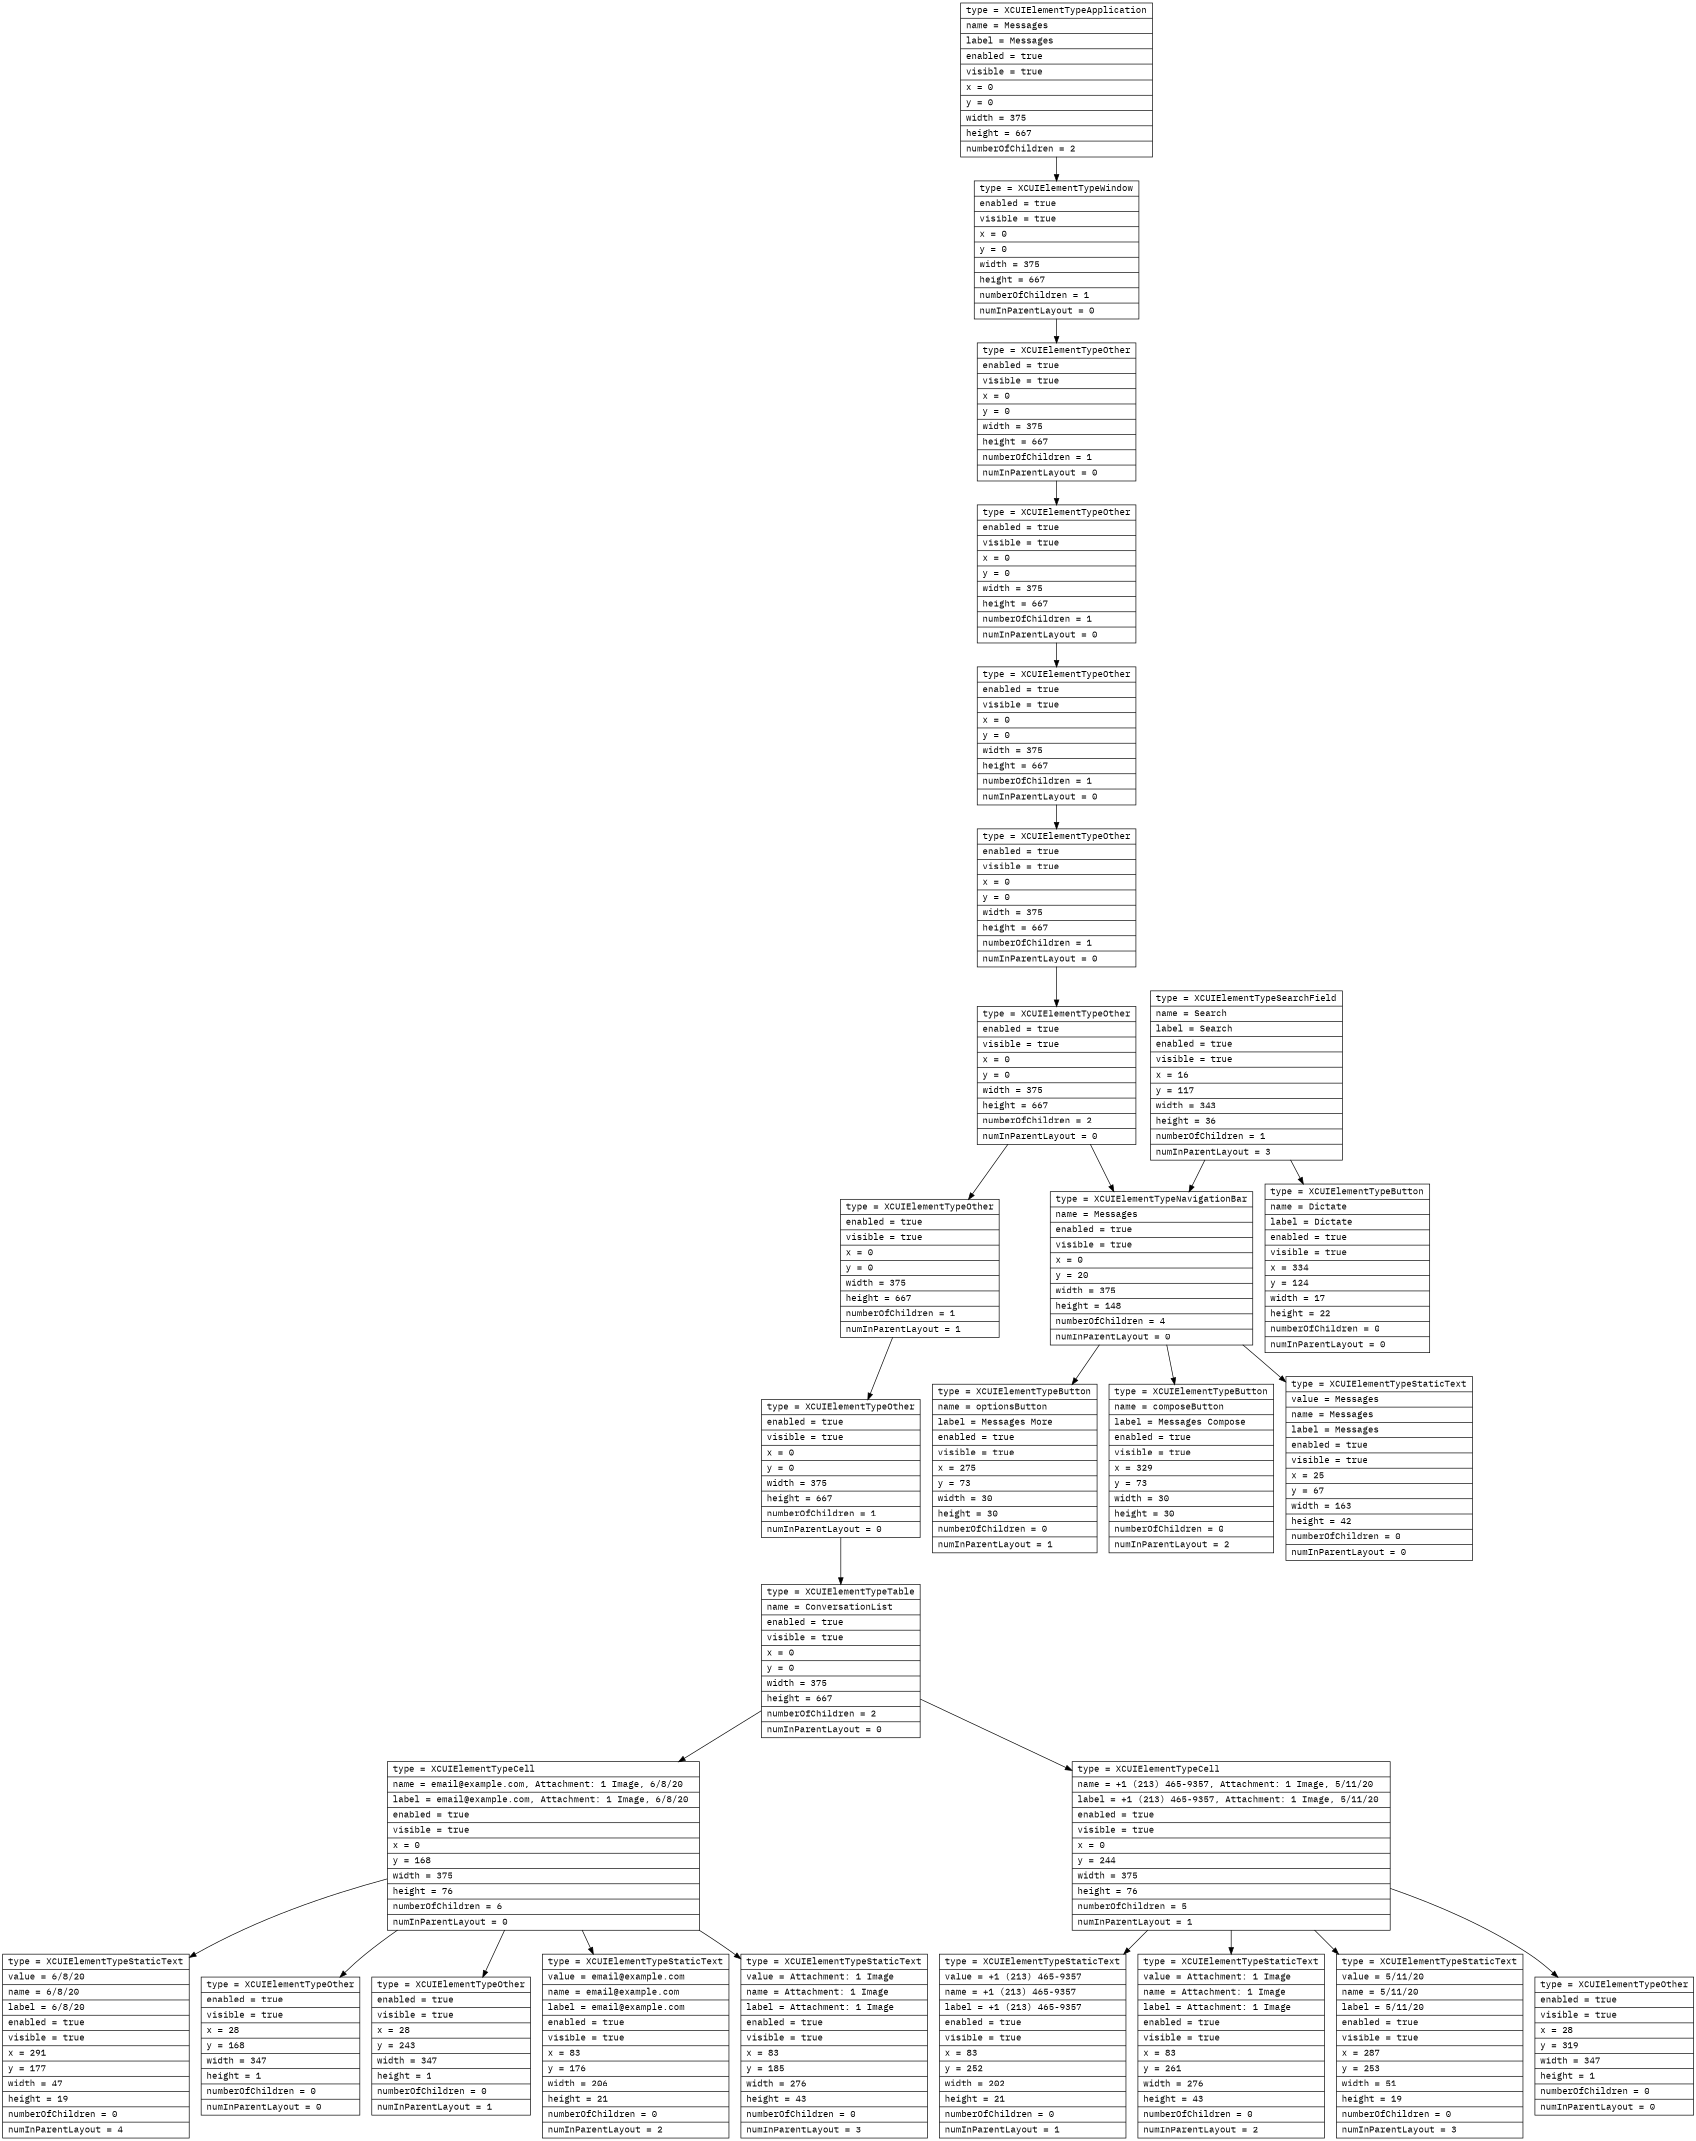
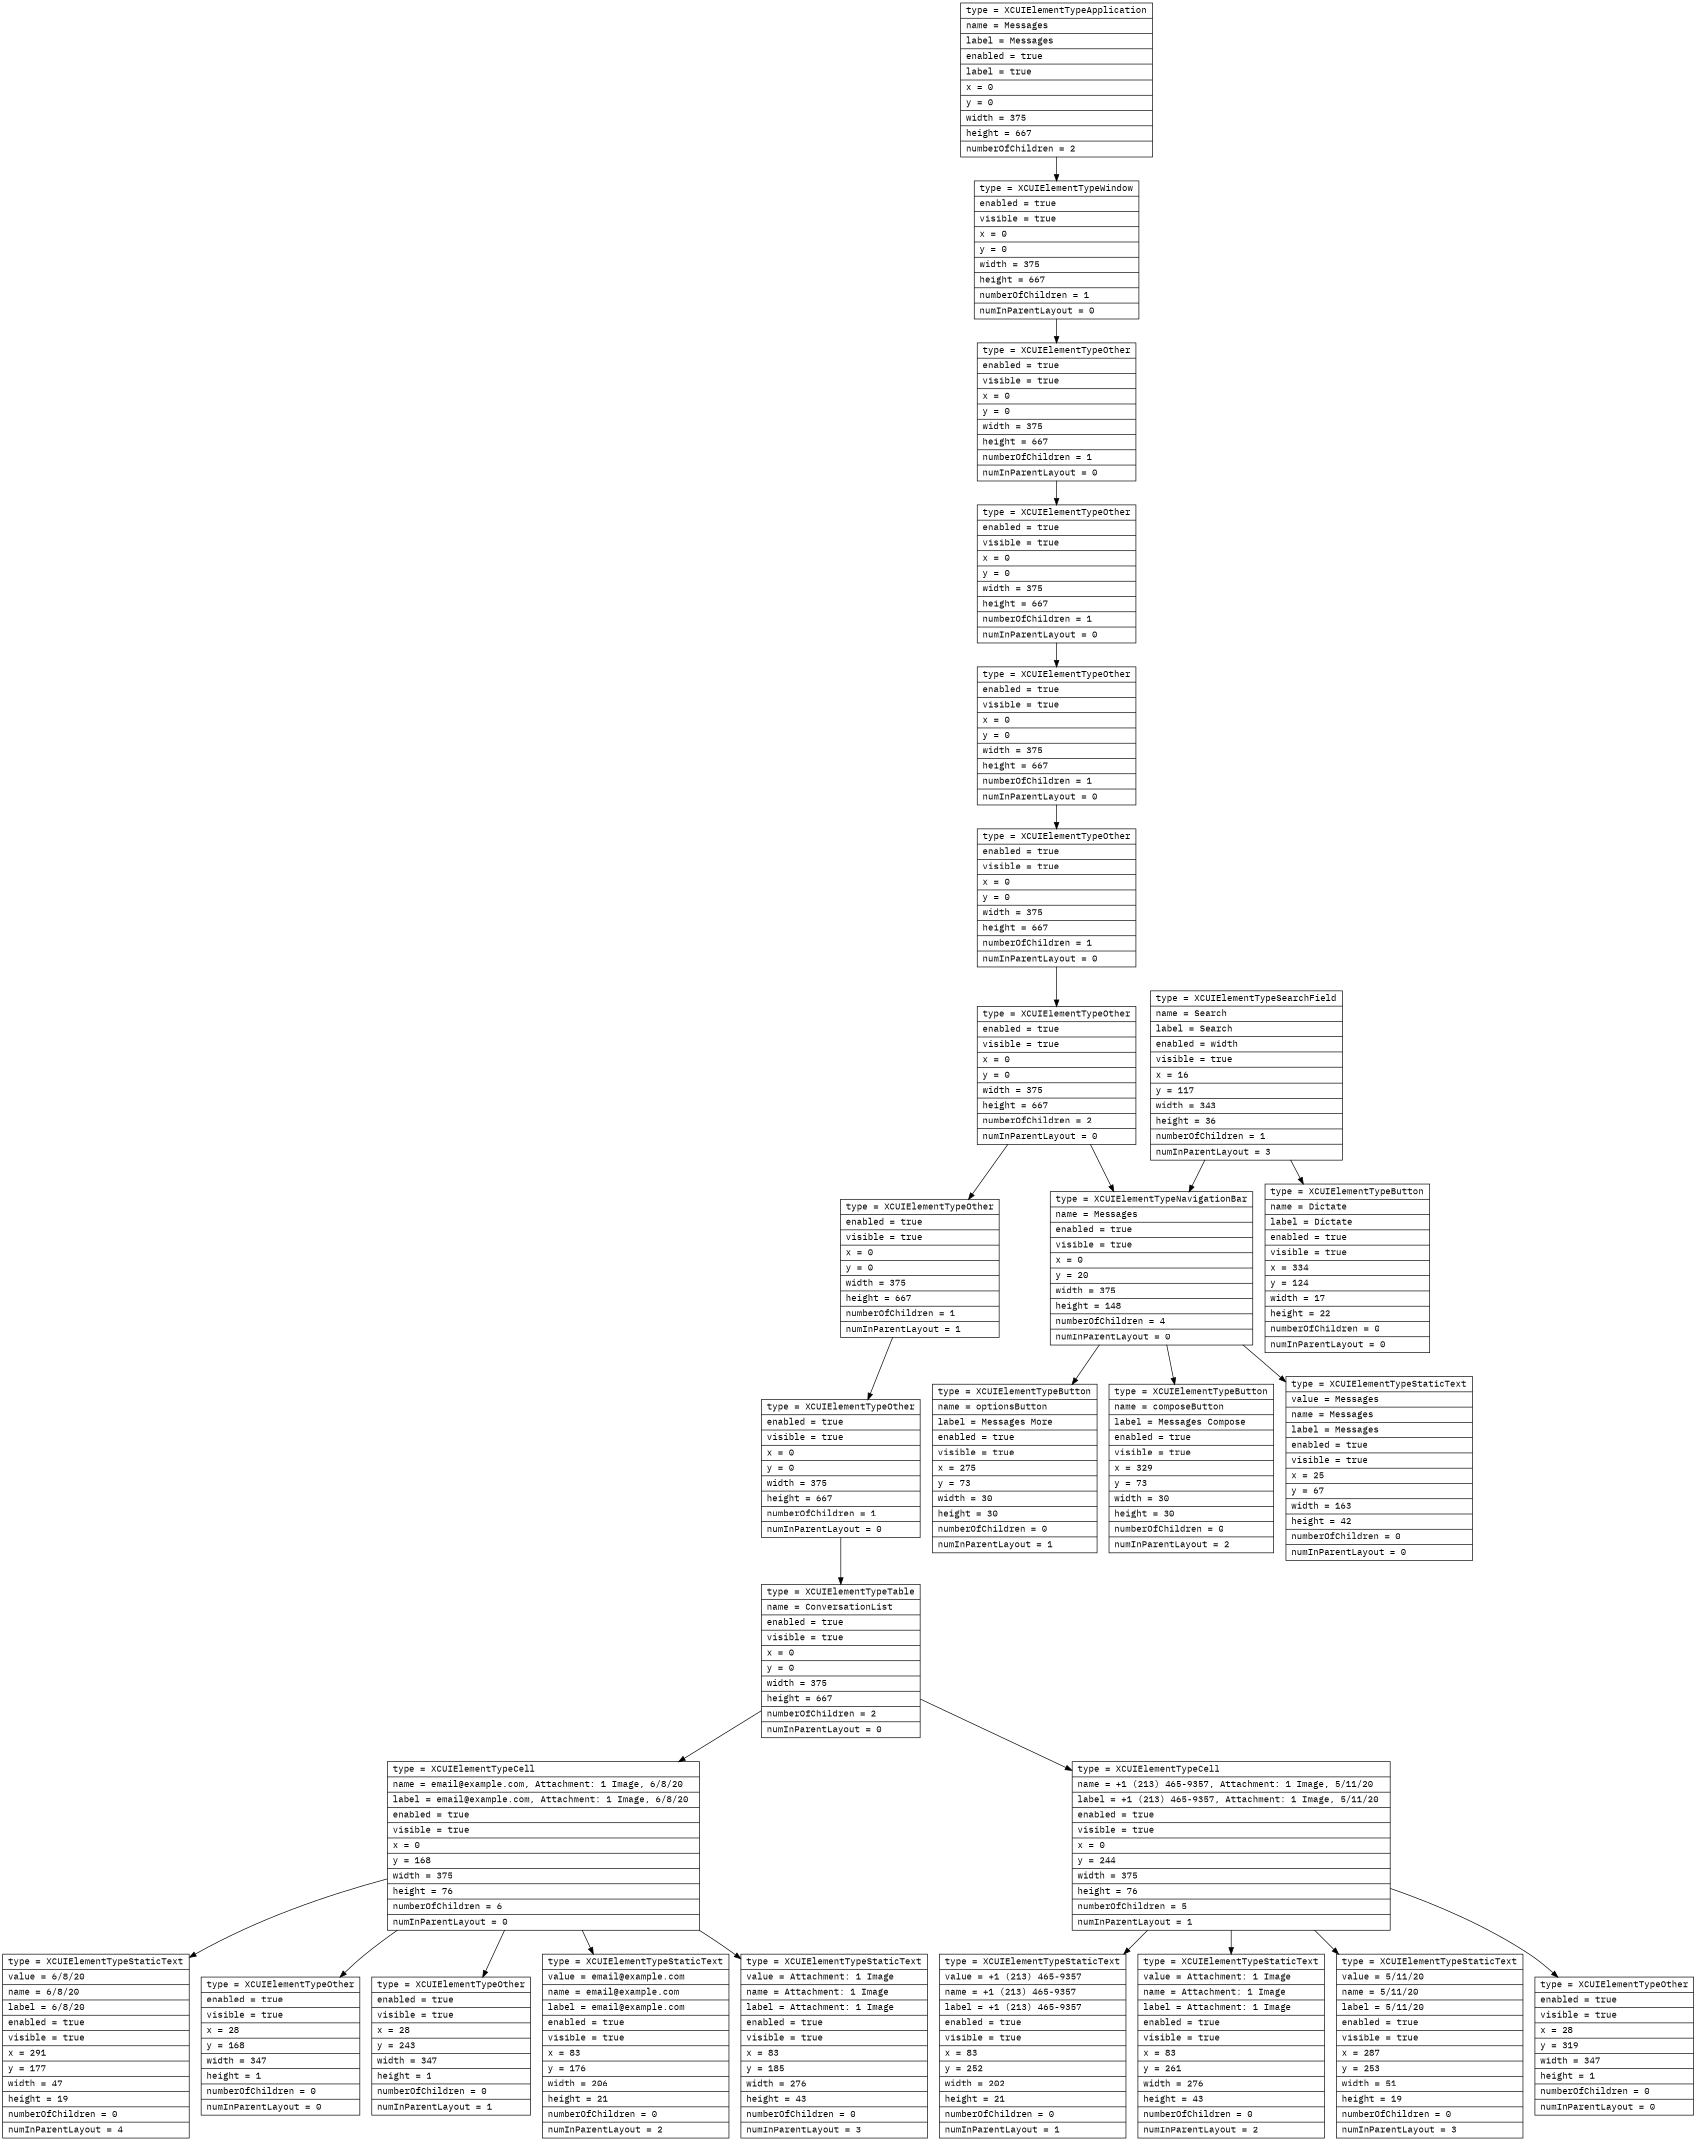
(1004, 72) -> (999, 72)
(1194, 1044) -> (1197, 1044)
